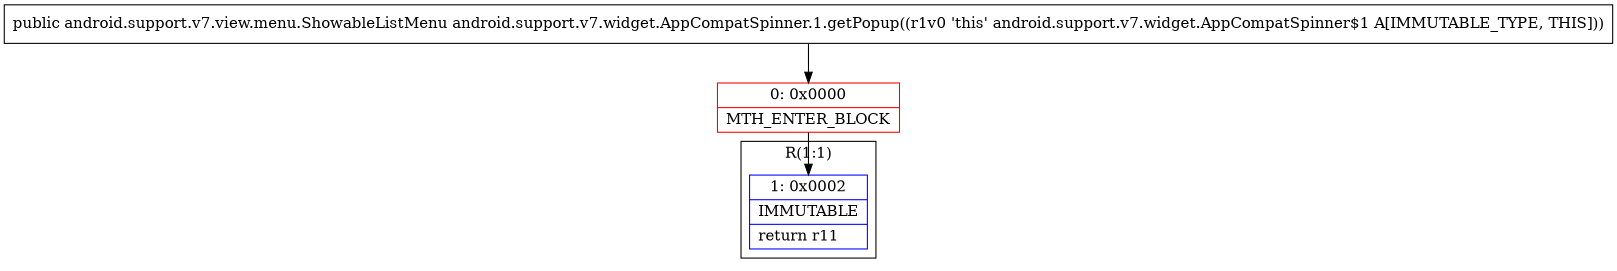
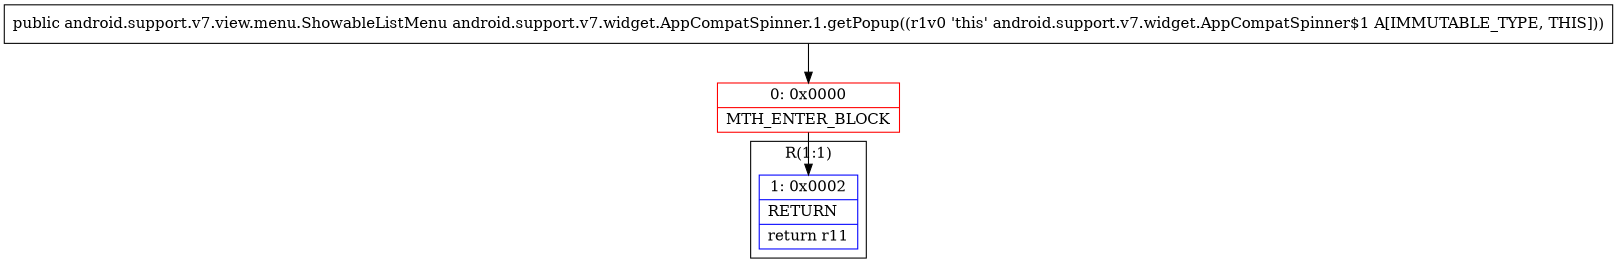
(808, 211) -> (803, 211)
